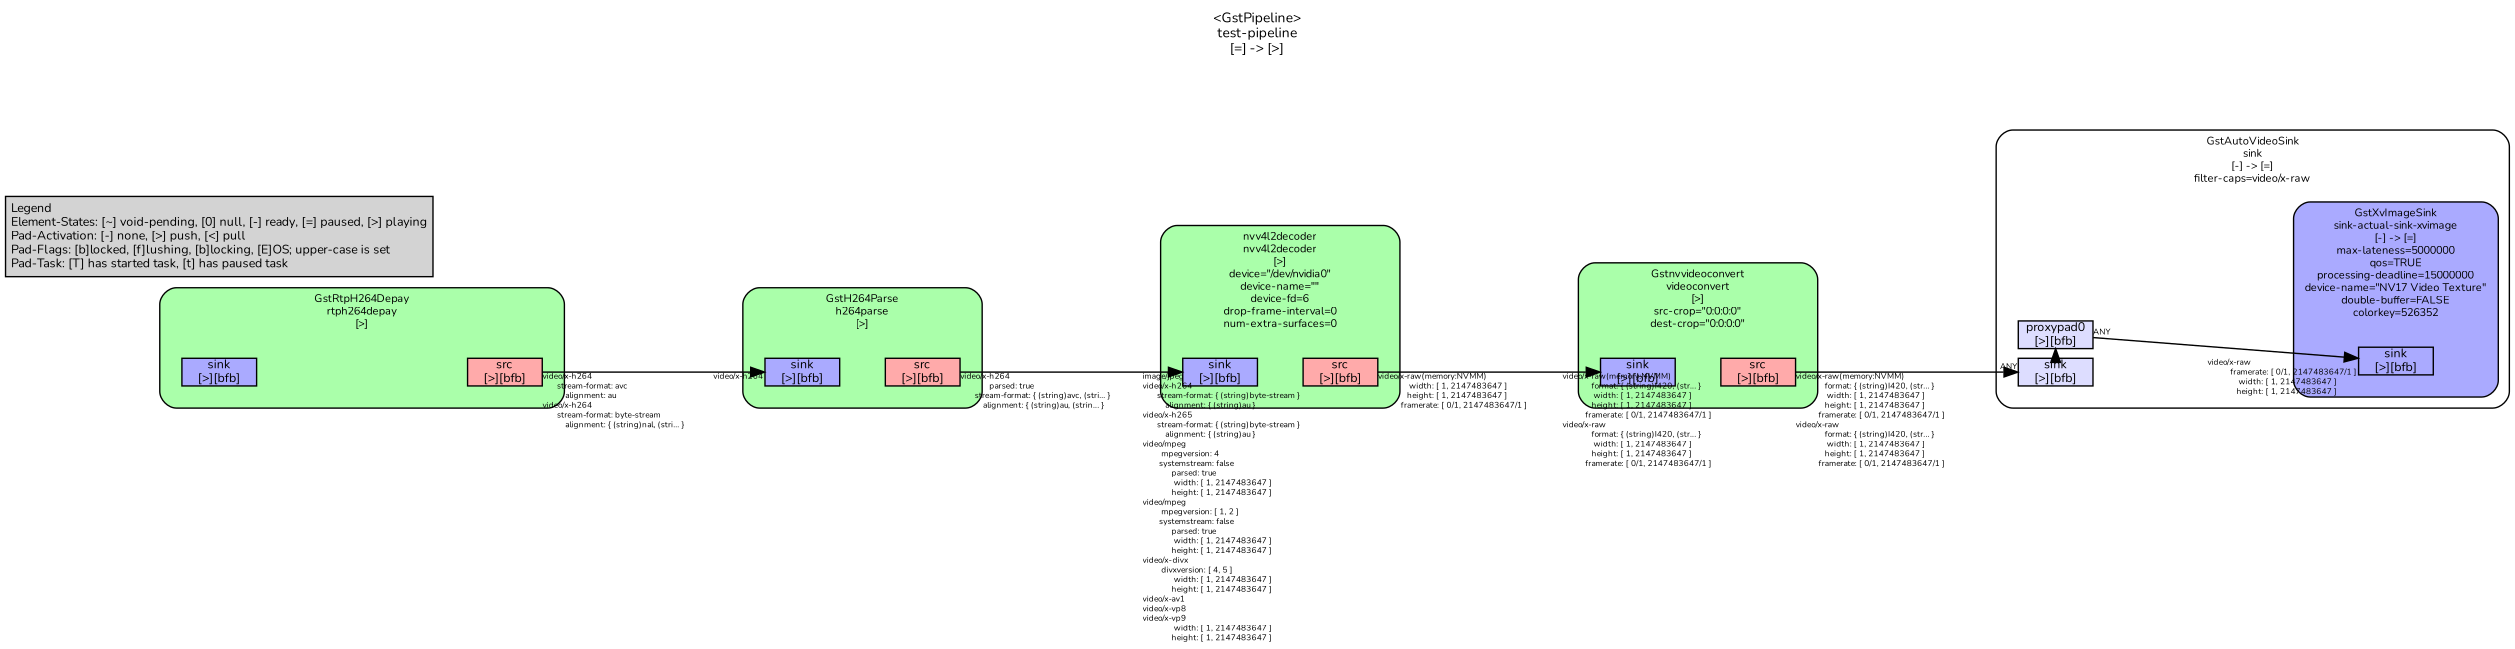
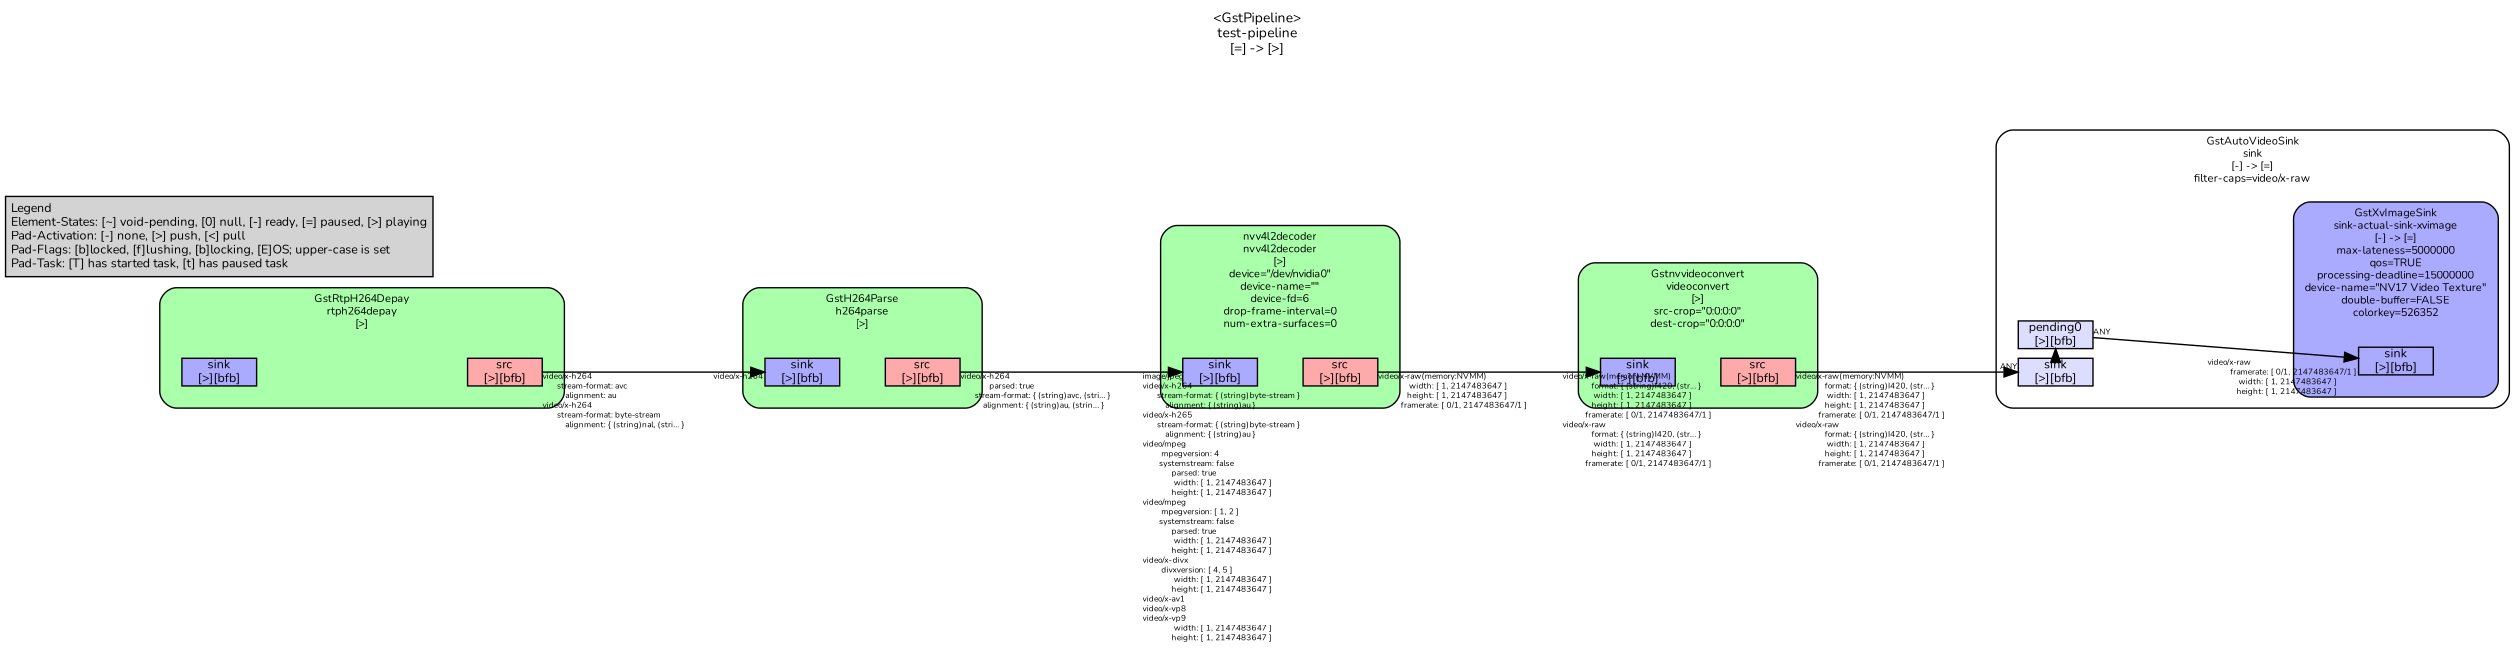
(2056, 335) -> (2056, 335)
